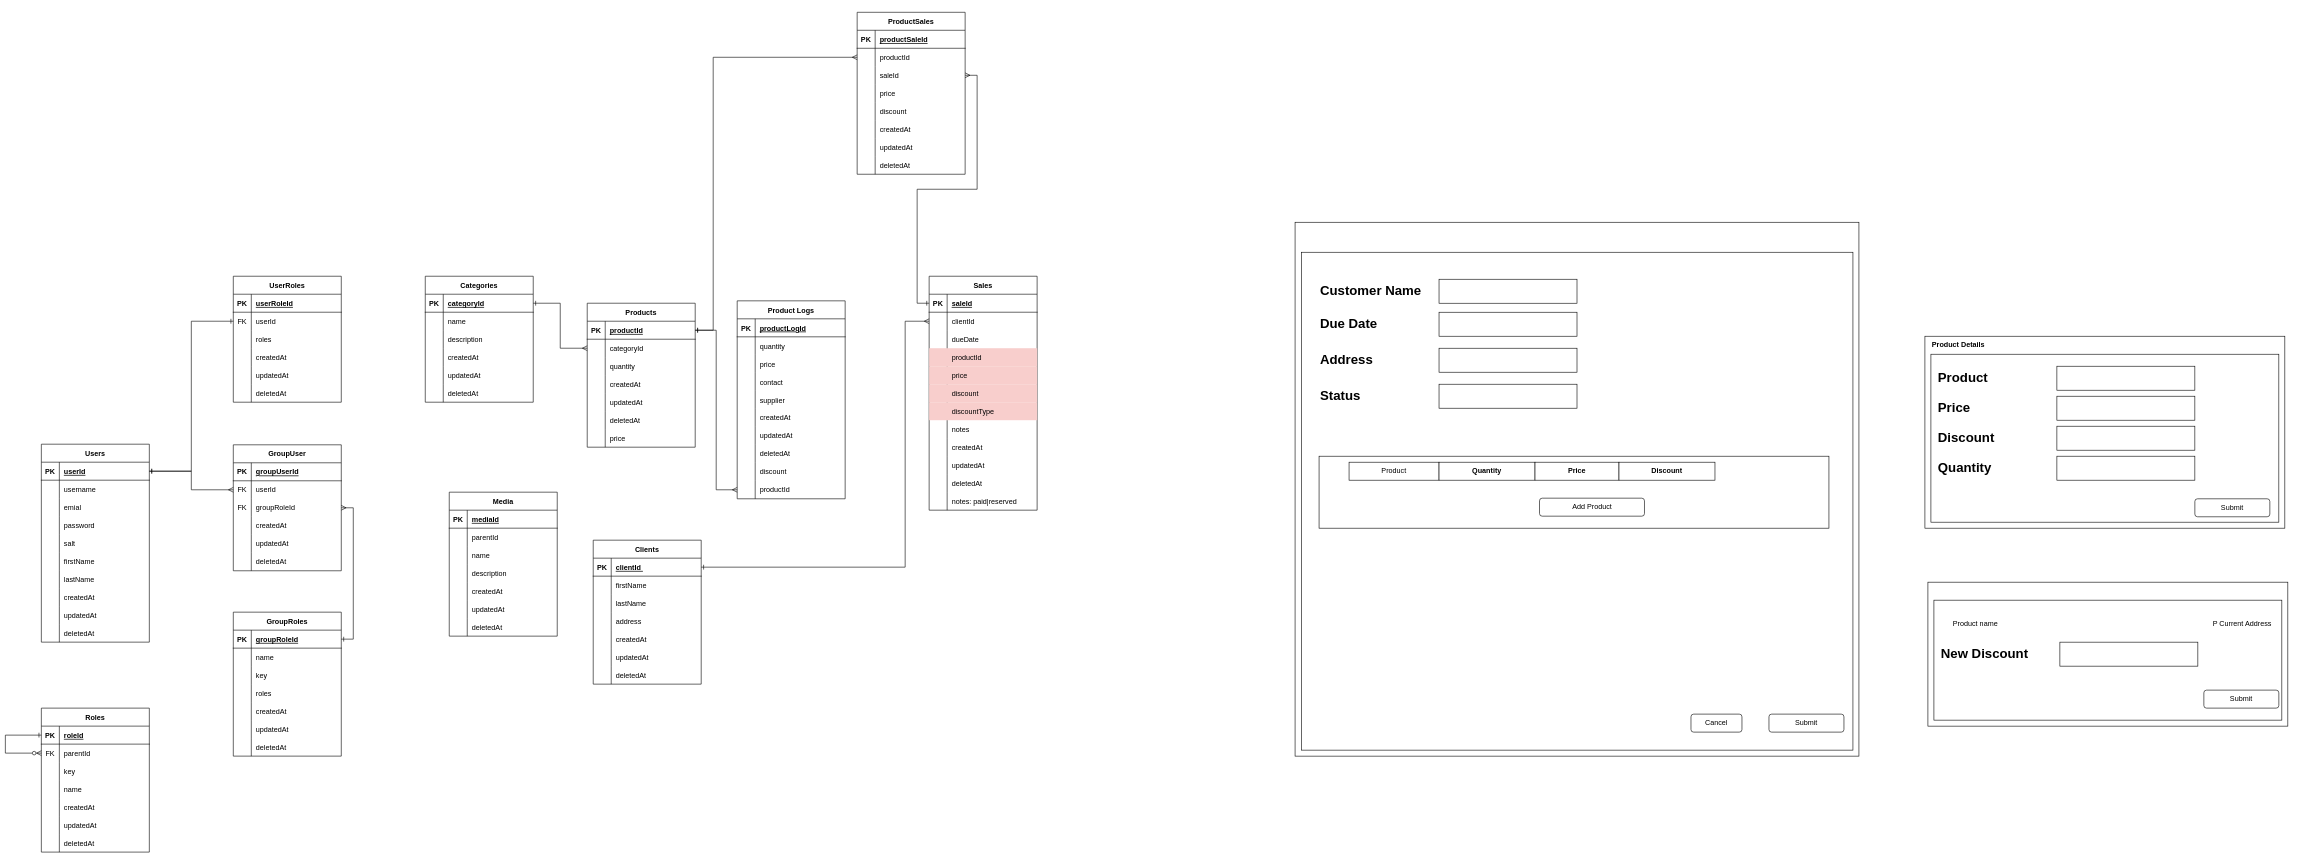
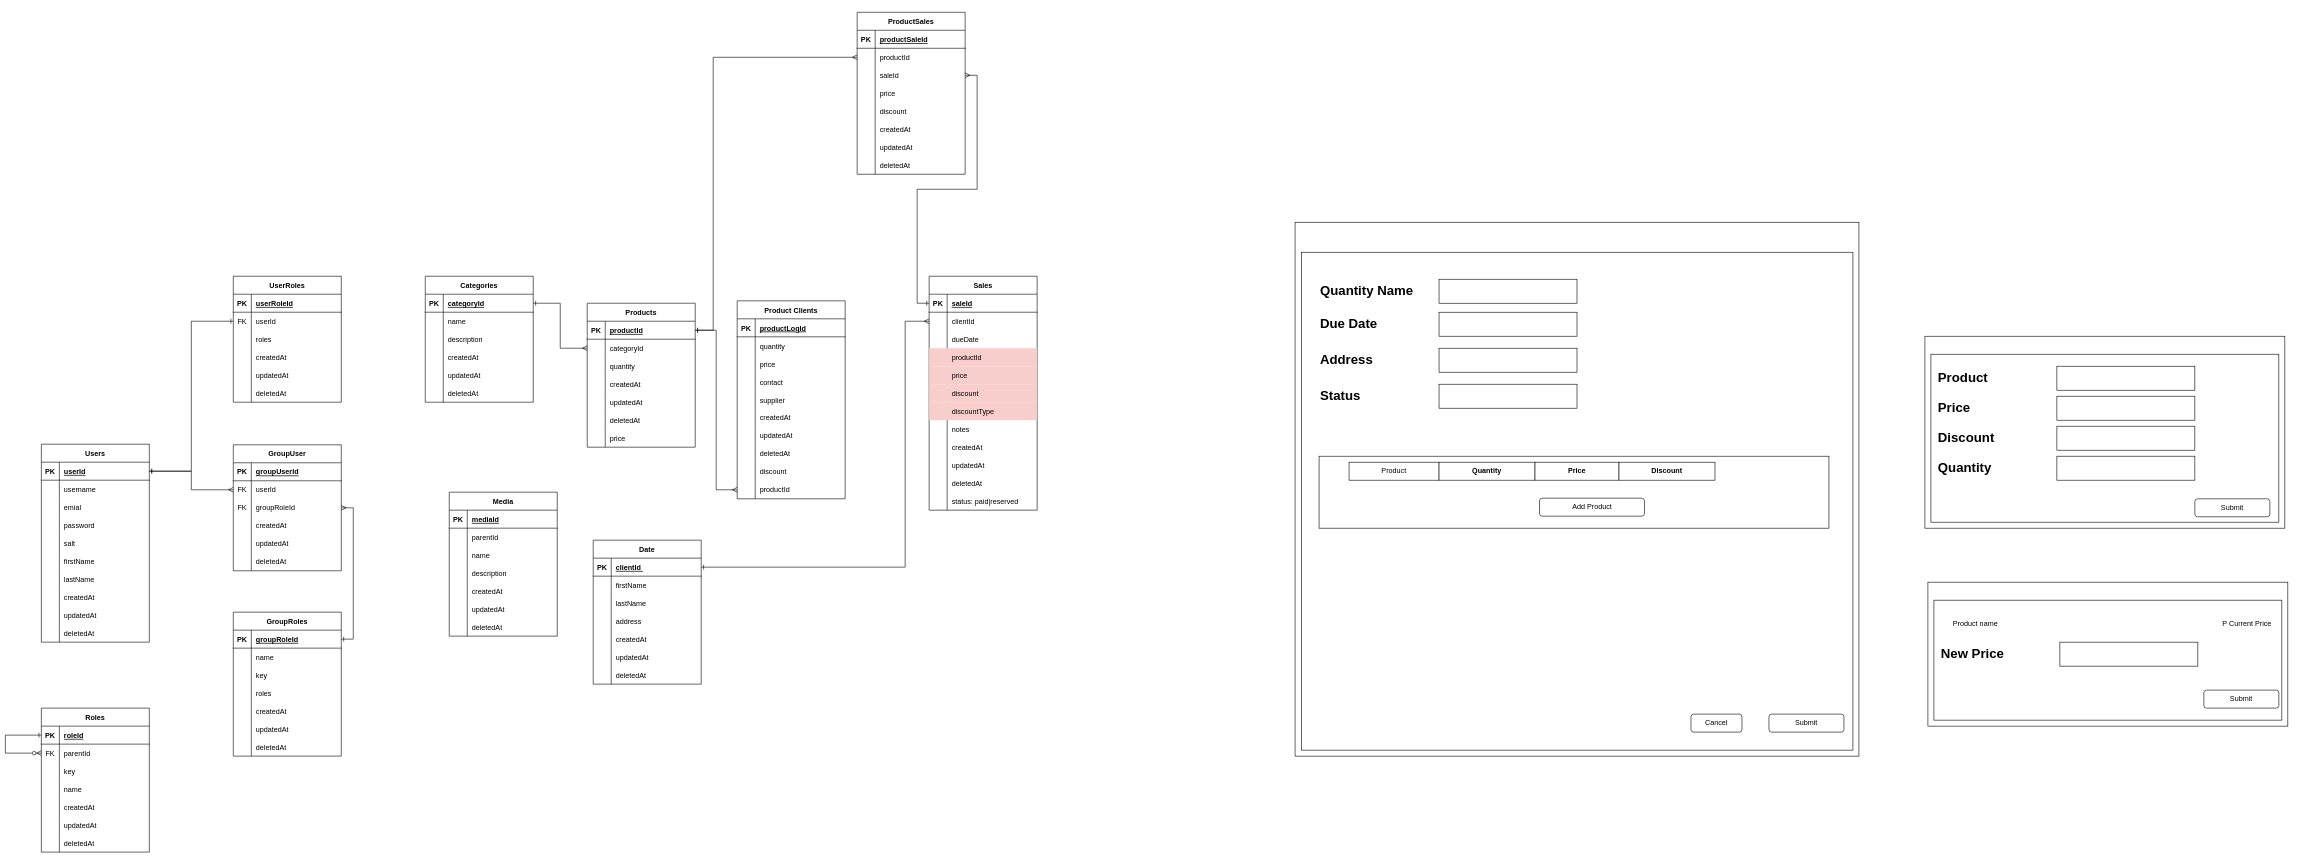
(1367, 291) -> (1365, 291)
(791, 310) -> (791, 310)
(1976, 345) -> none
(988, 502) -> (990, 502)
(647, 550) -> (647, 550)
(2240, 624) -> (2244, 624)
(1982, 654) -> (1971, 654)
